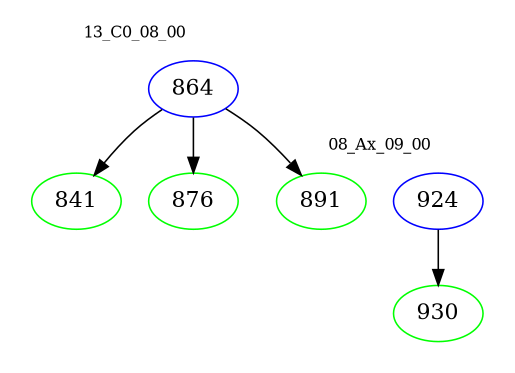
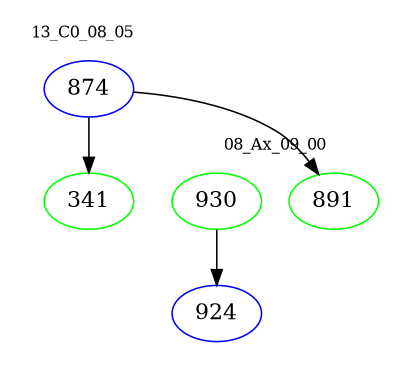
(135, 34) -> (83, 34)
(193, 89) -> (89, 89)
(76, 201) -> (89, 201)
(193, 201) -> none
(438, 250) -> (217, 250)
